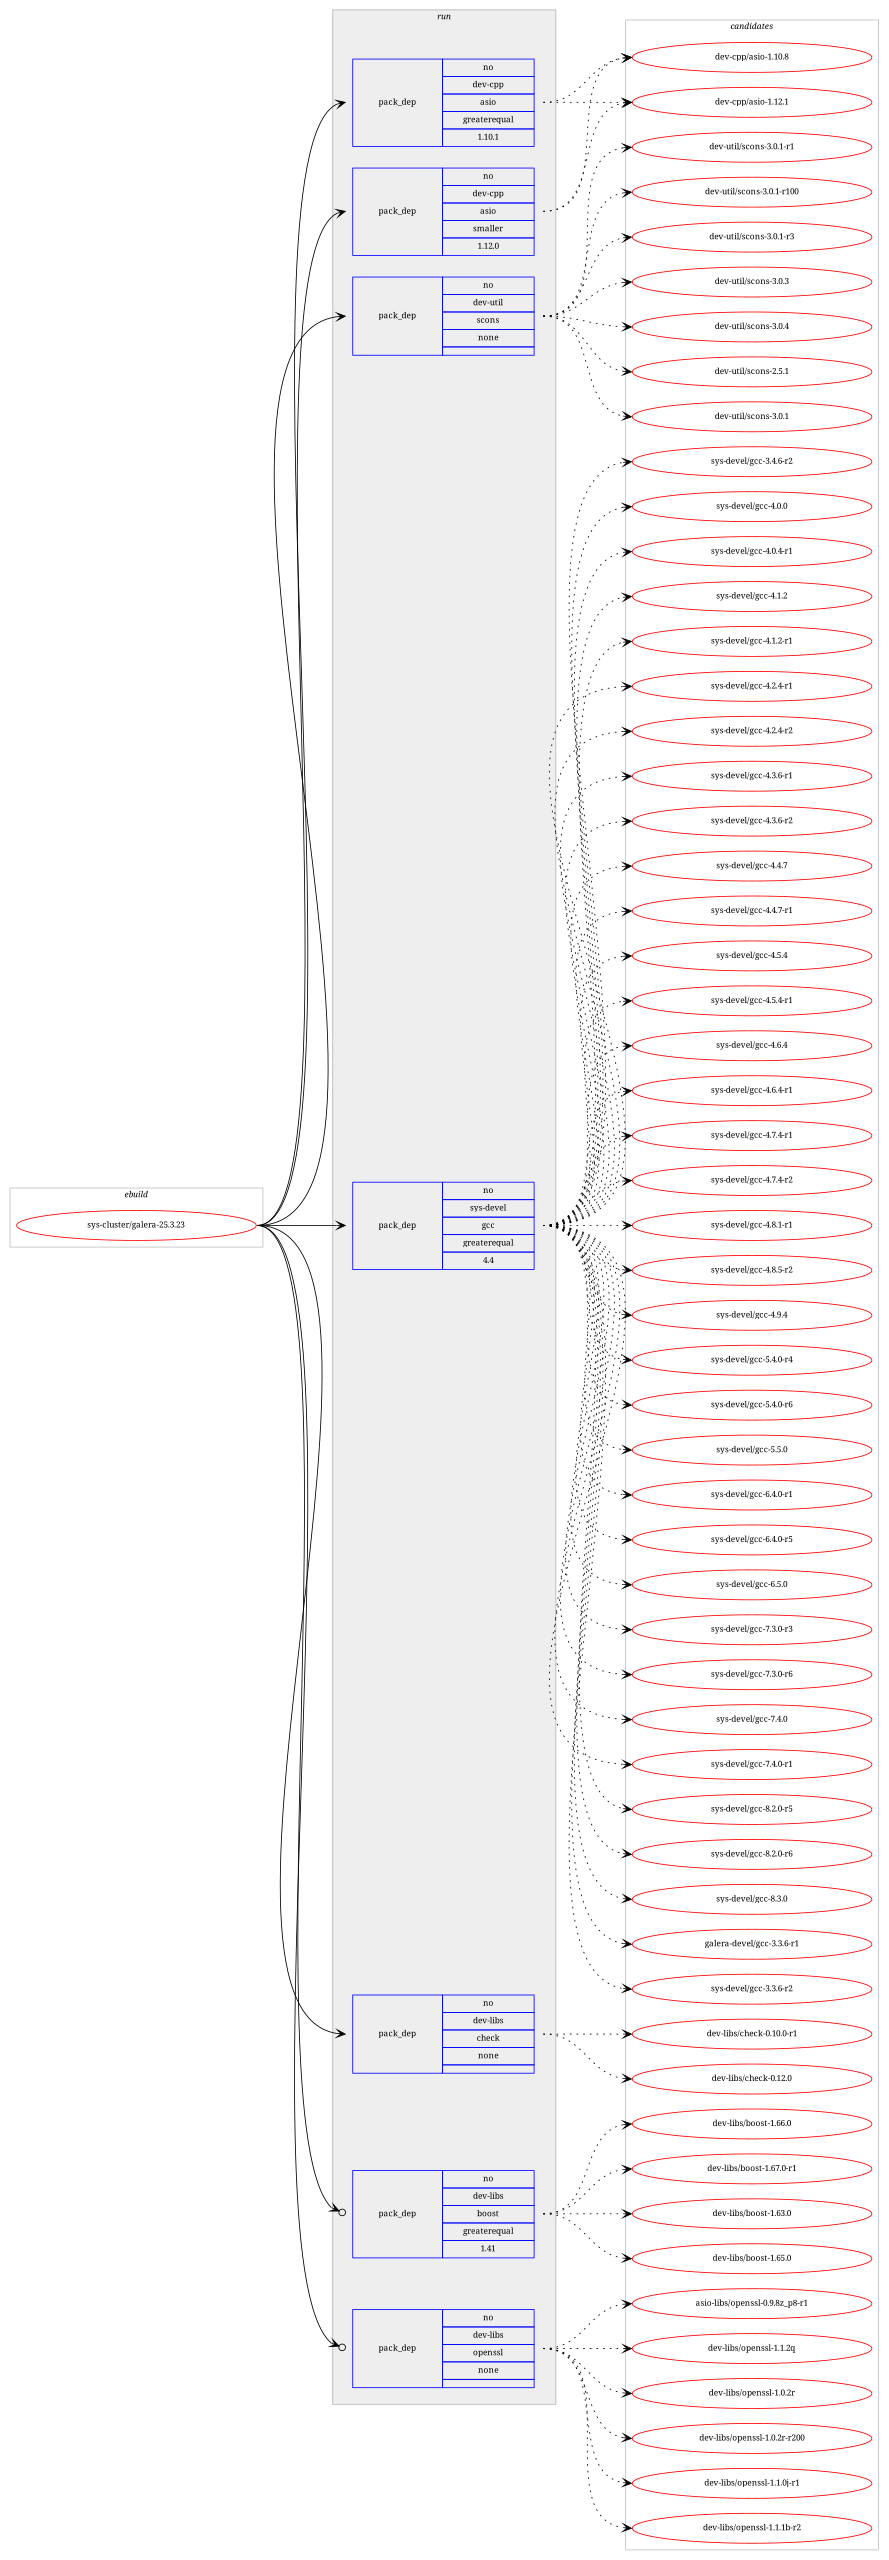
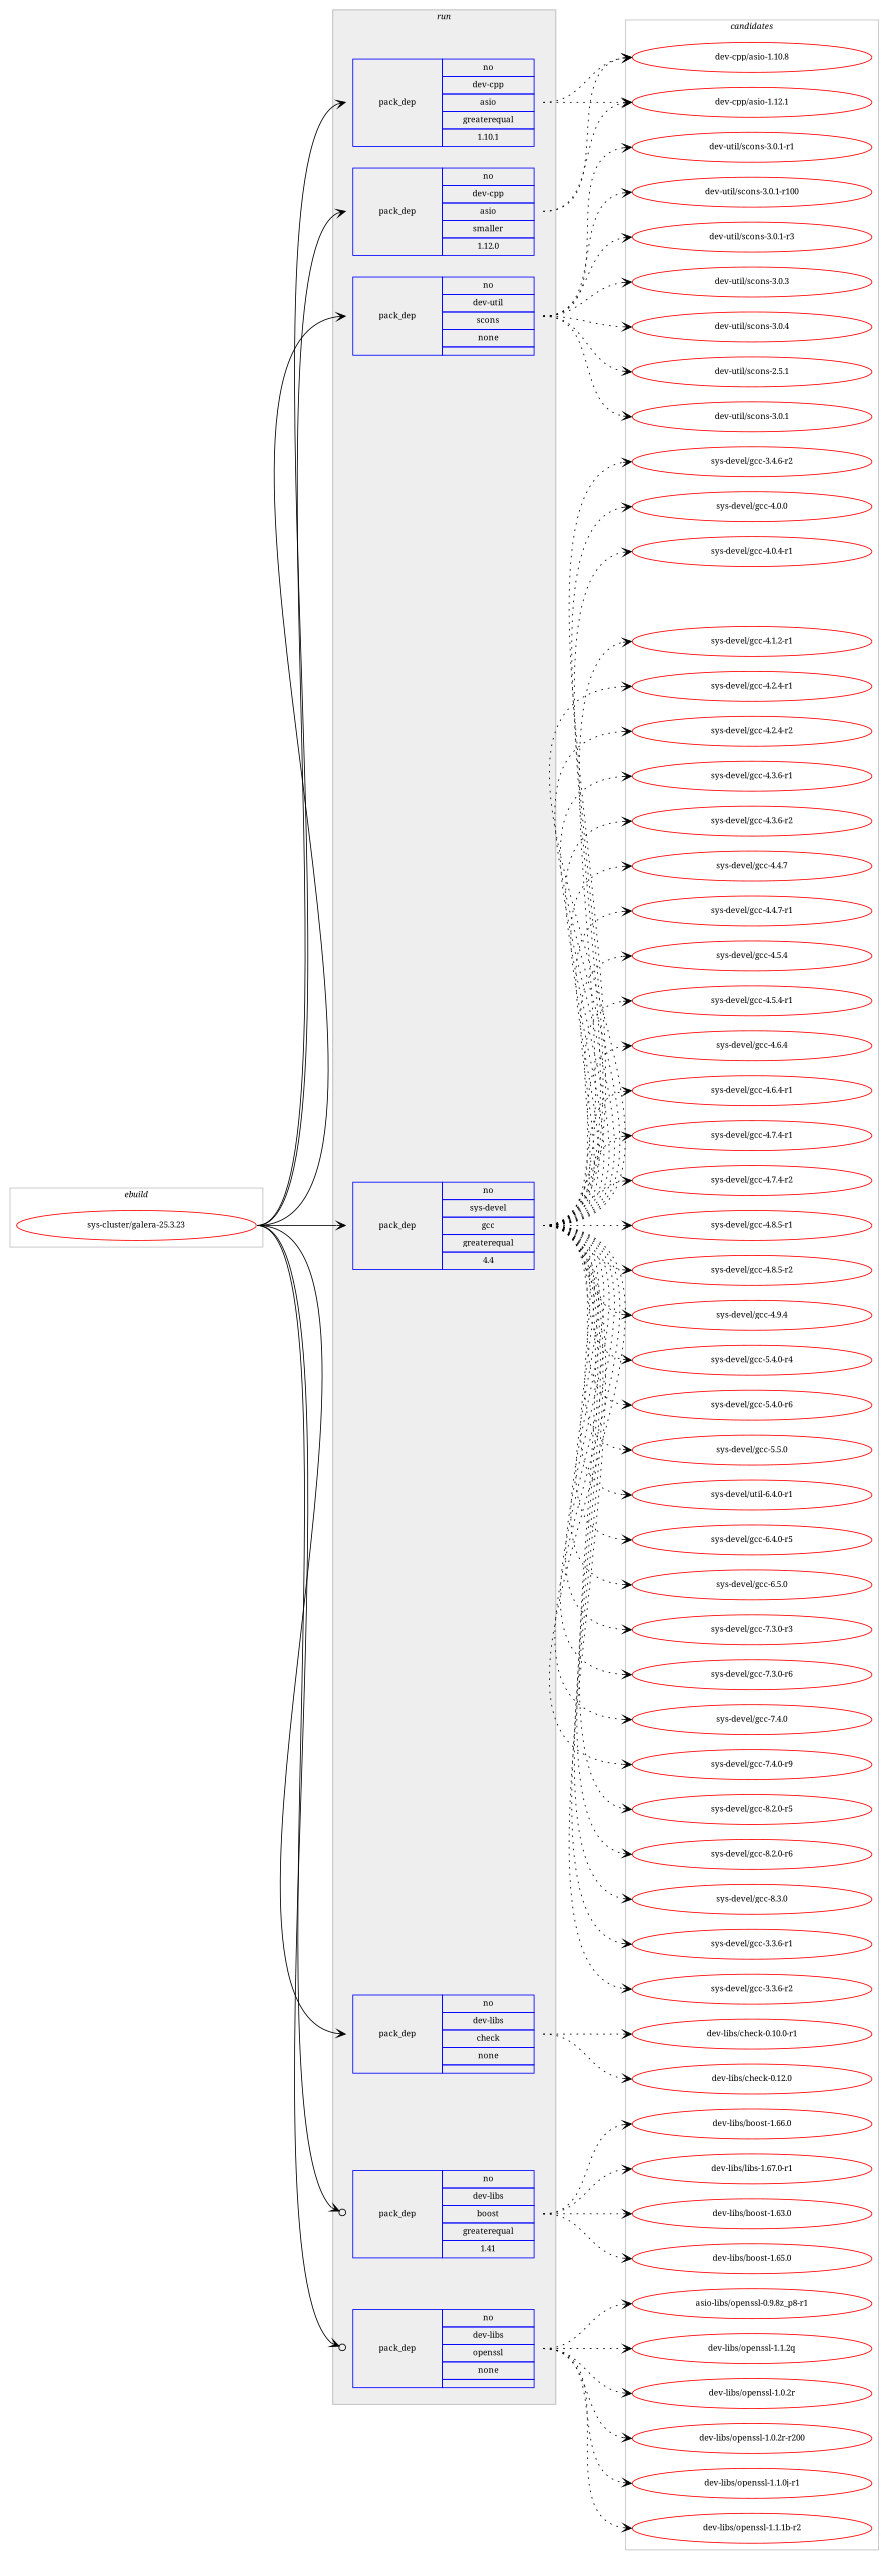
(752, 597) -> none
(752, 1225) -> (752, 1225)
(752, 1495) -> (752, 1495)
(752, 1765) -> (752, 1765)
(752, 1944) -> (752, 1944)
(752, 2169) -> (752, 2169)
